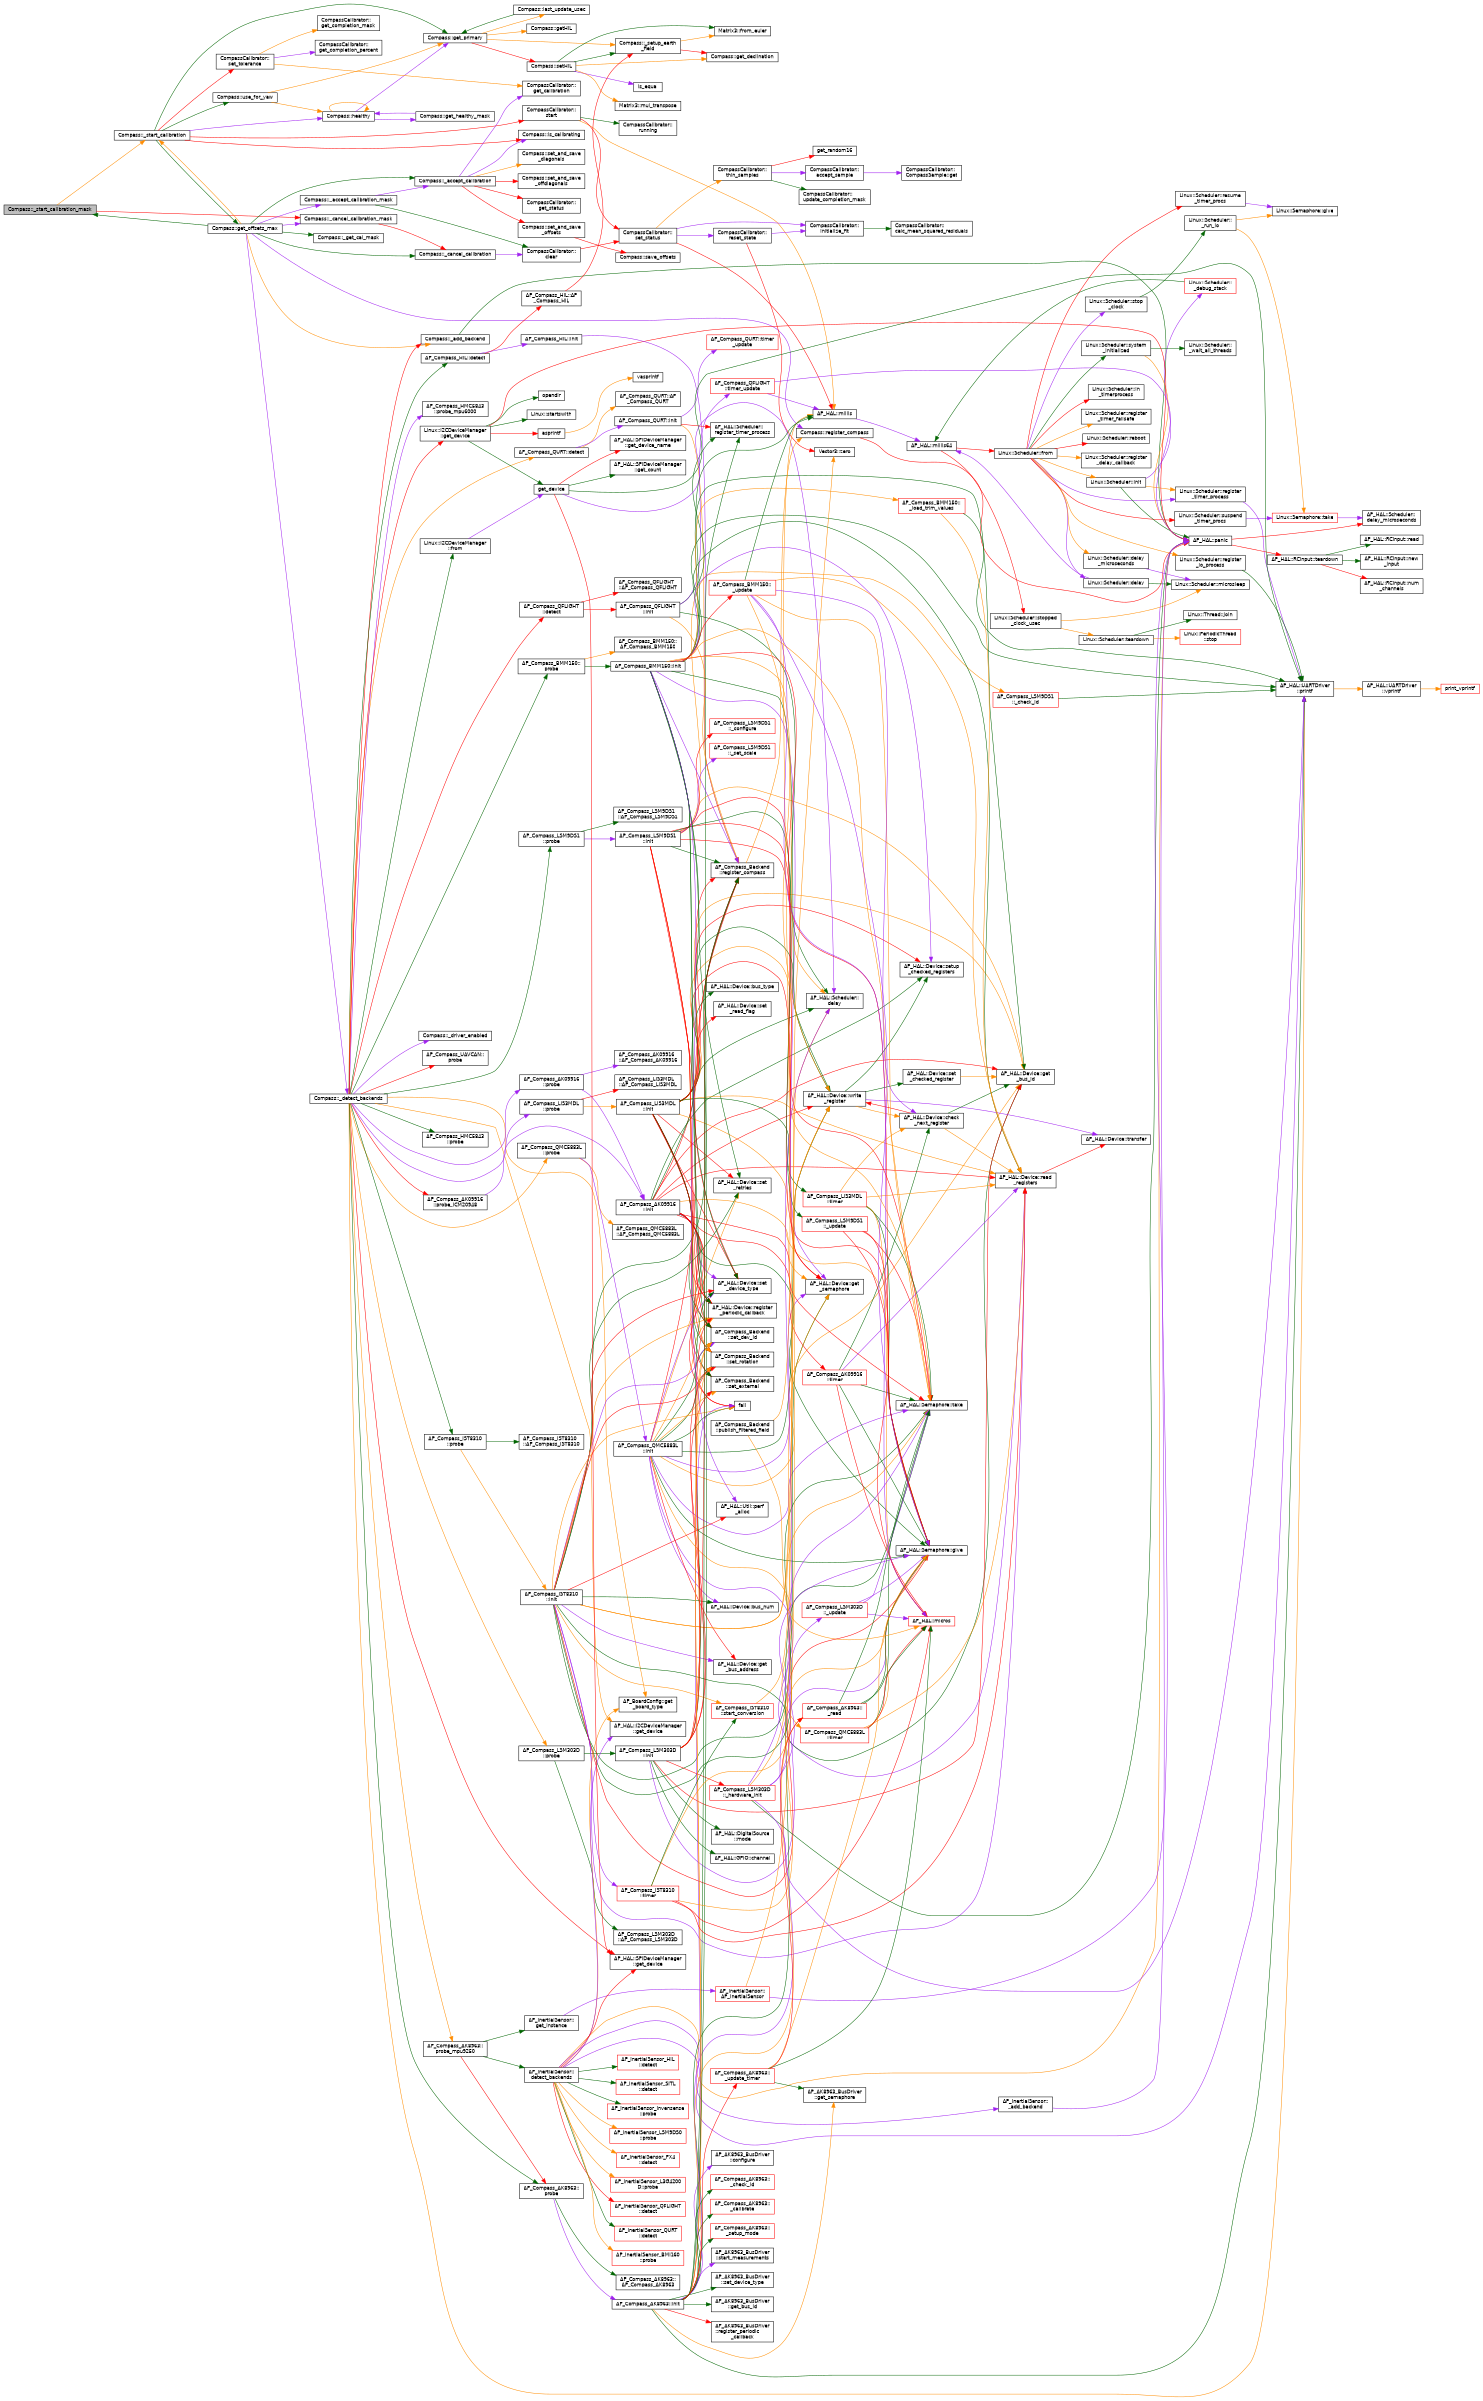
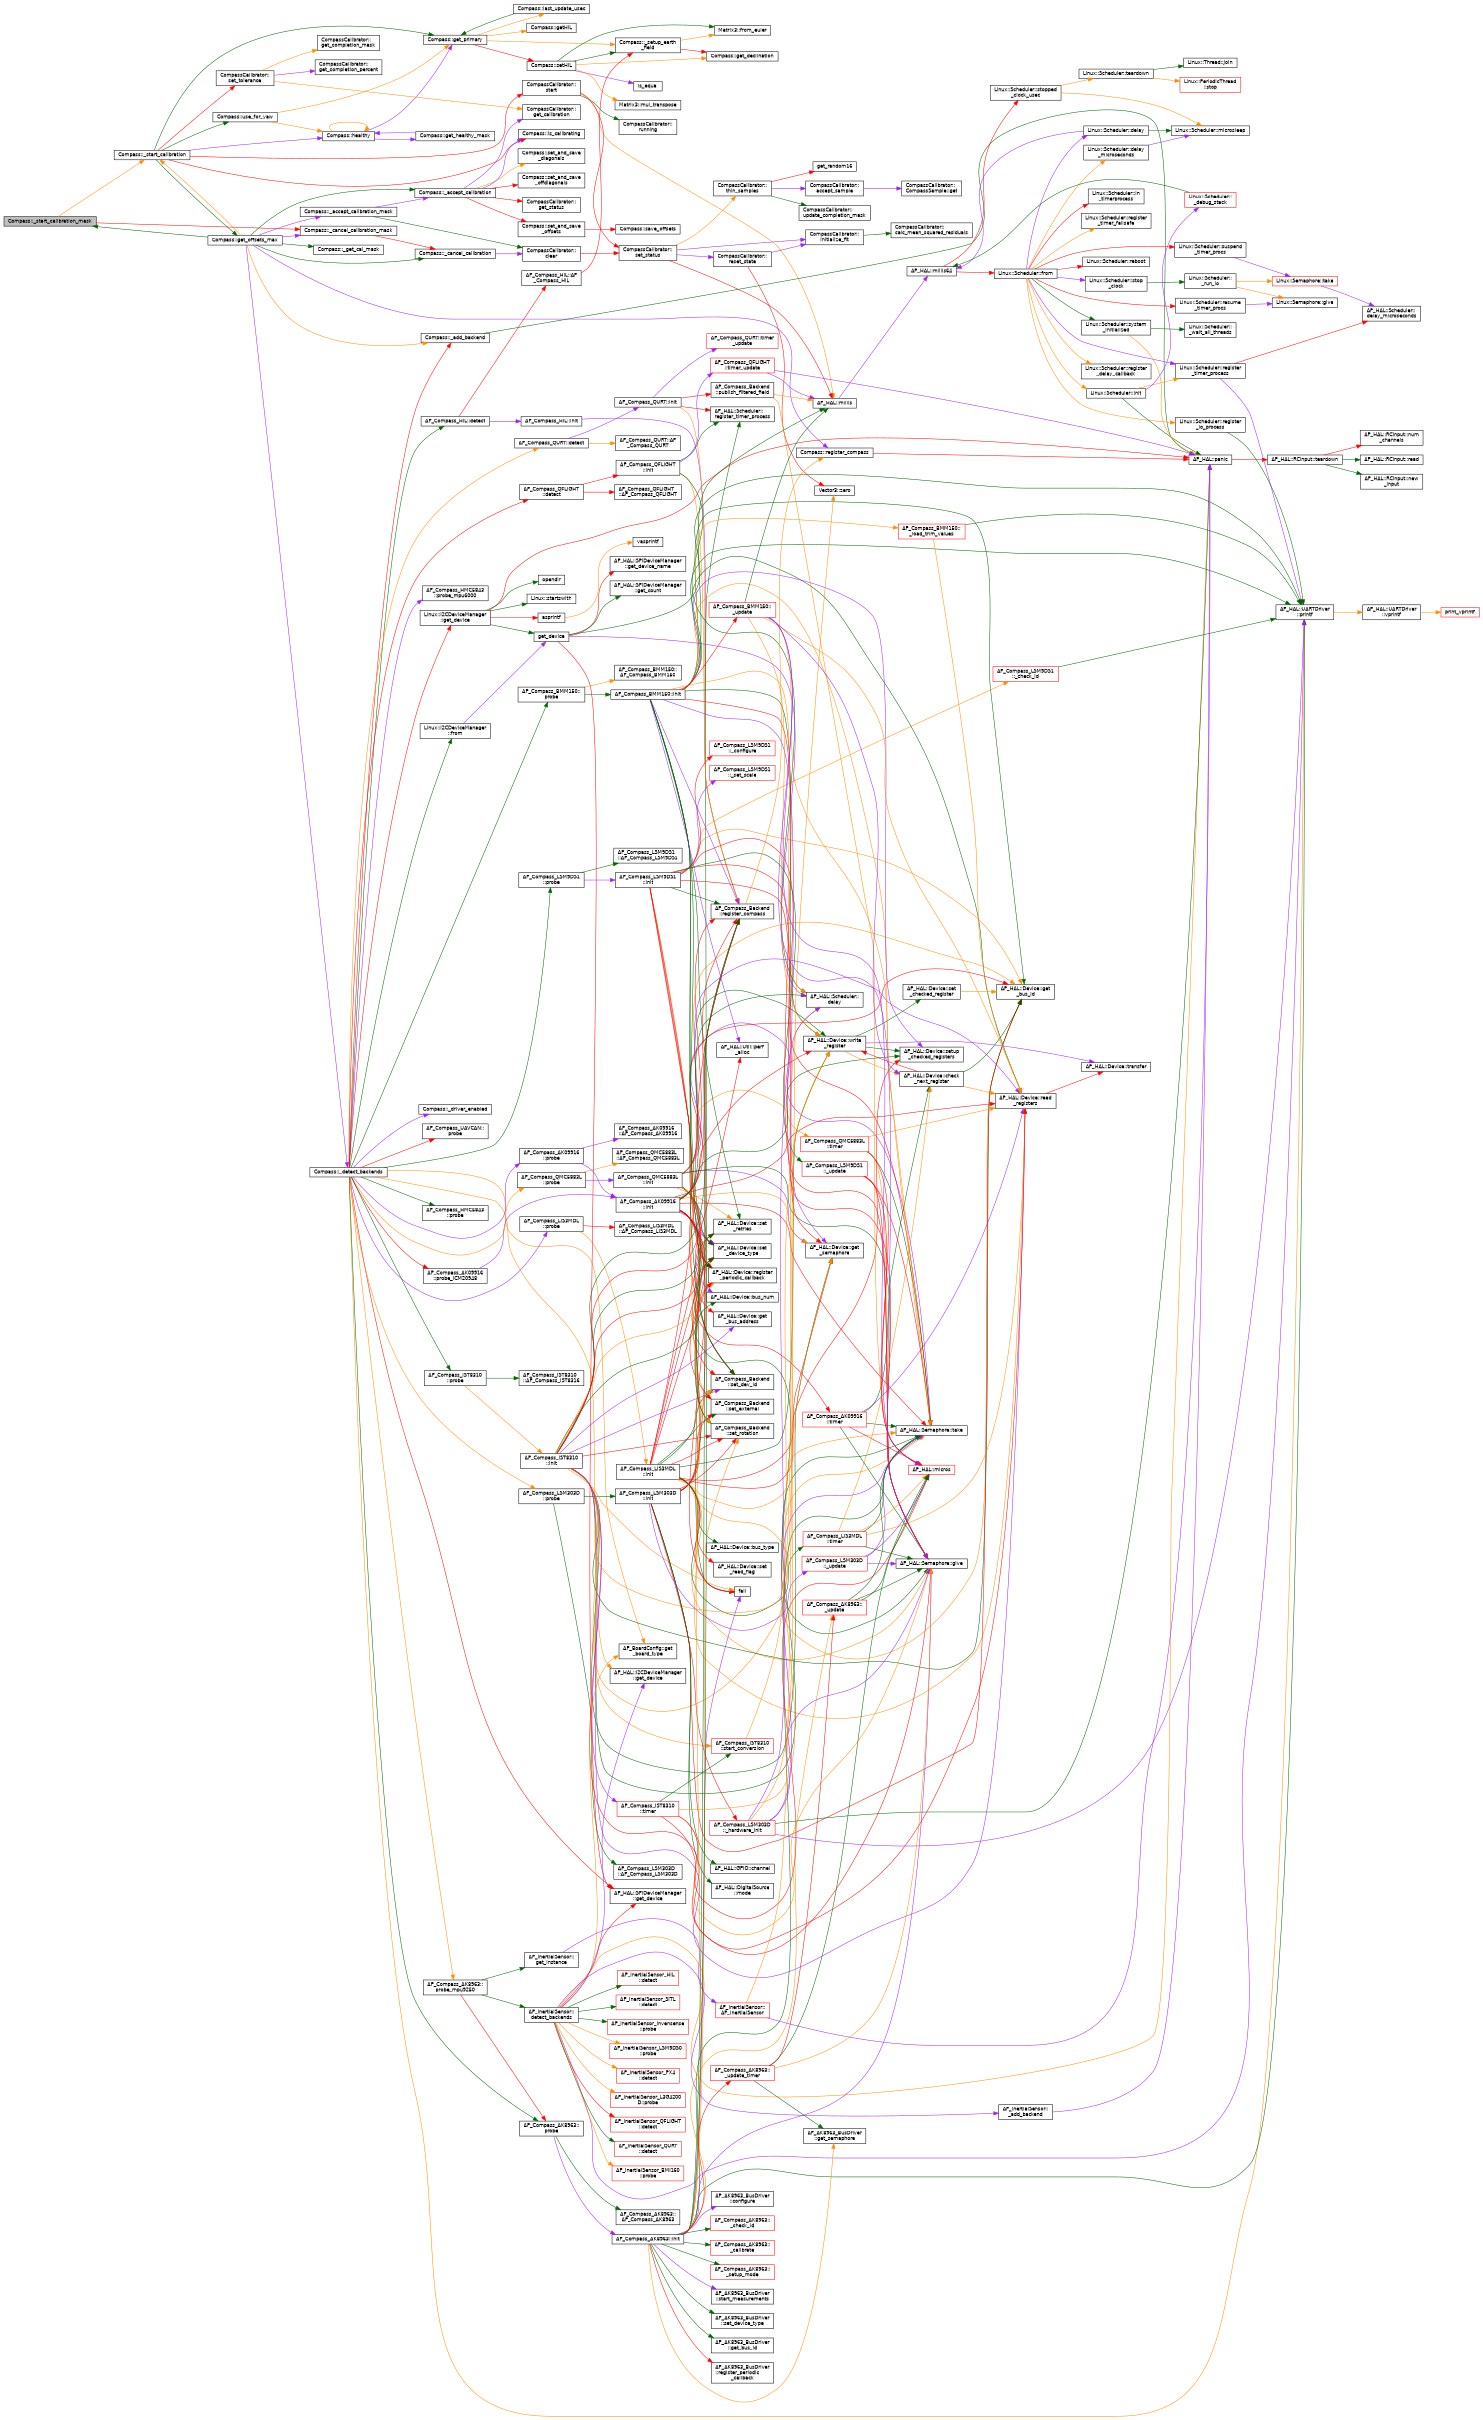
none -> (694, 396)
(1295, 533) -> (1299, 343)
(551, 1442) -> (551, 1378)
(835, 1711) -> (835, 1608)
